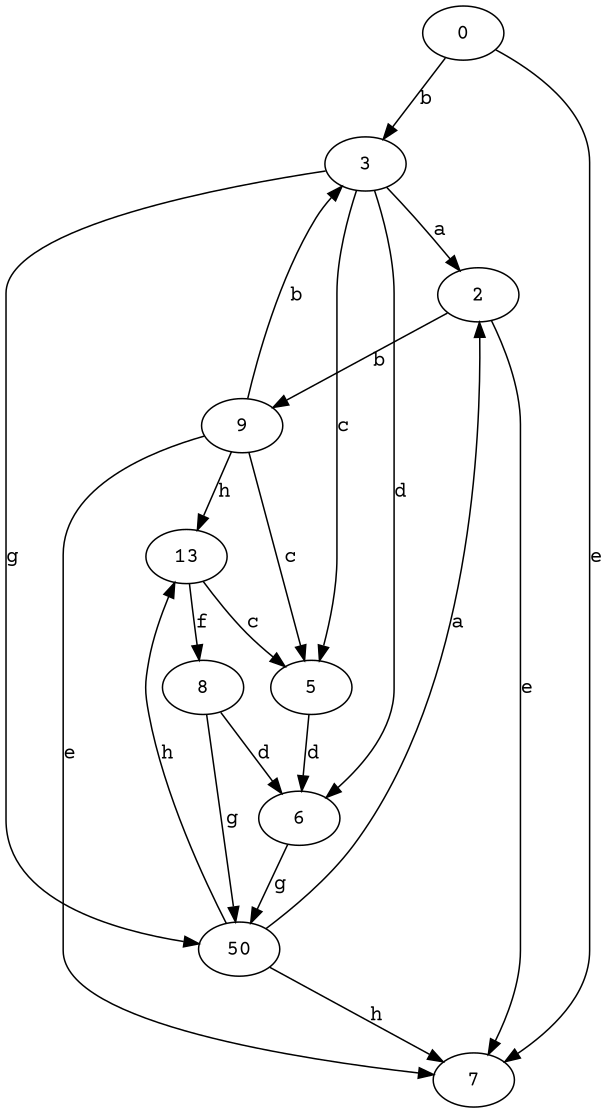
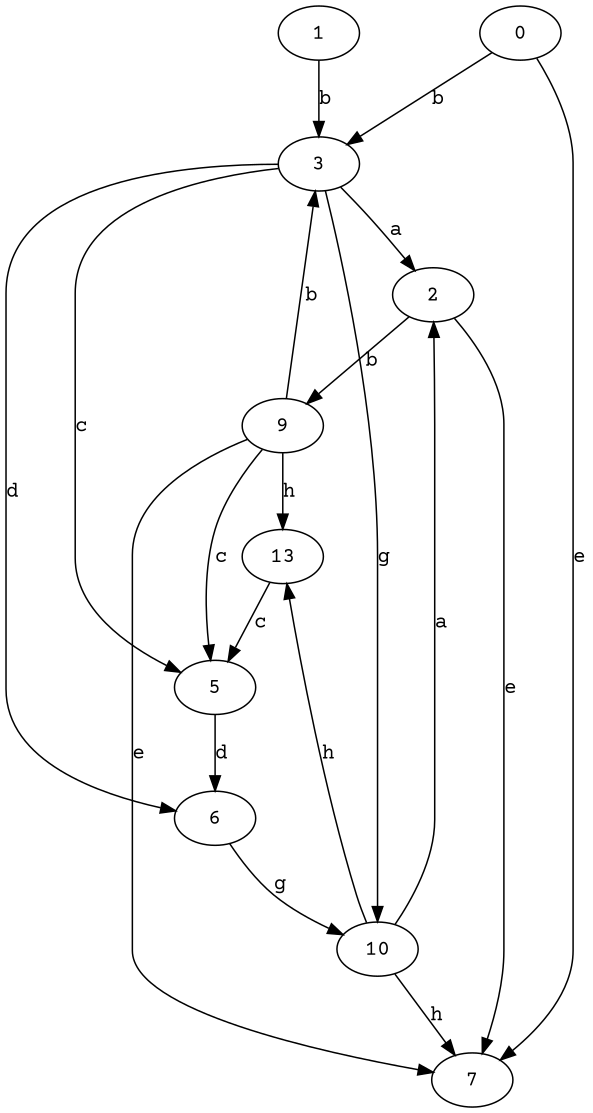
none -> (319, 33)
(203, 687) -> none
(239, 949) -> (378, 949)
